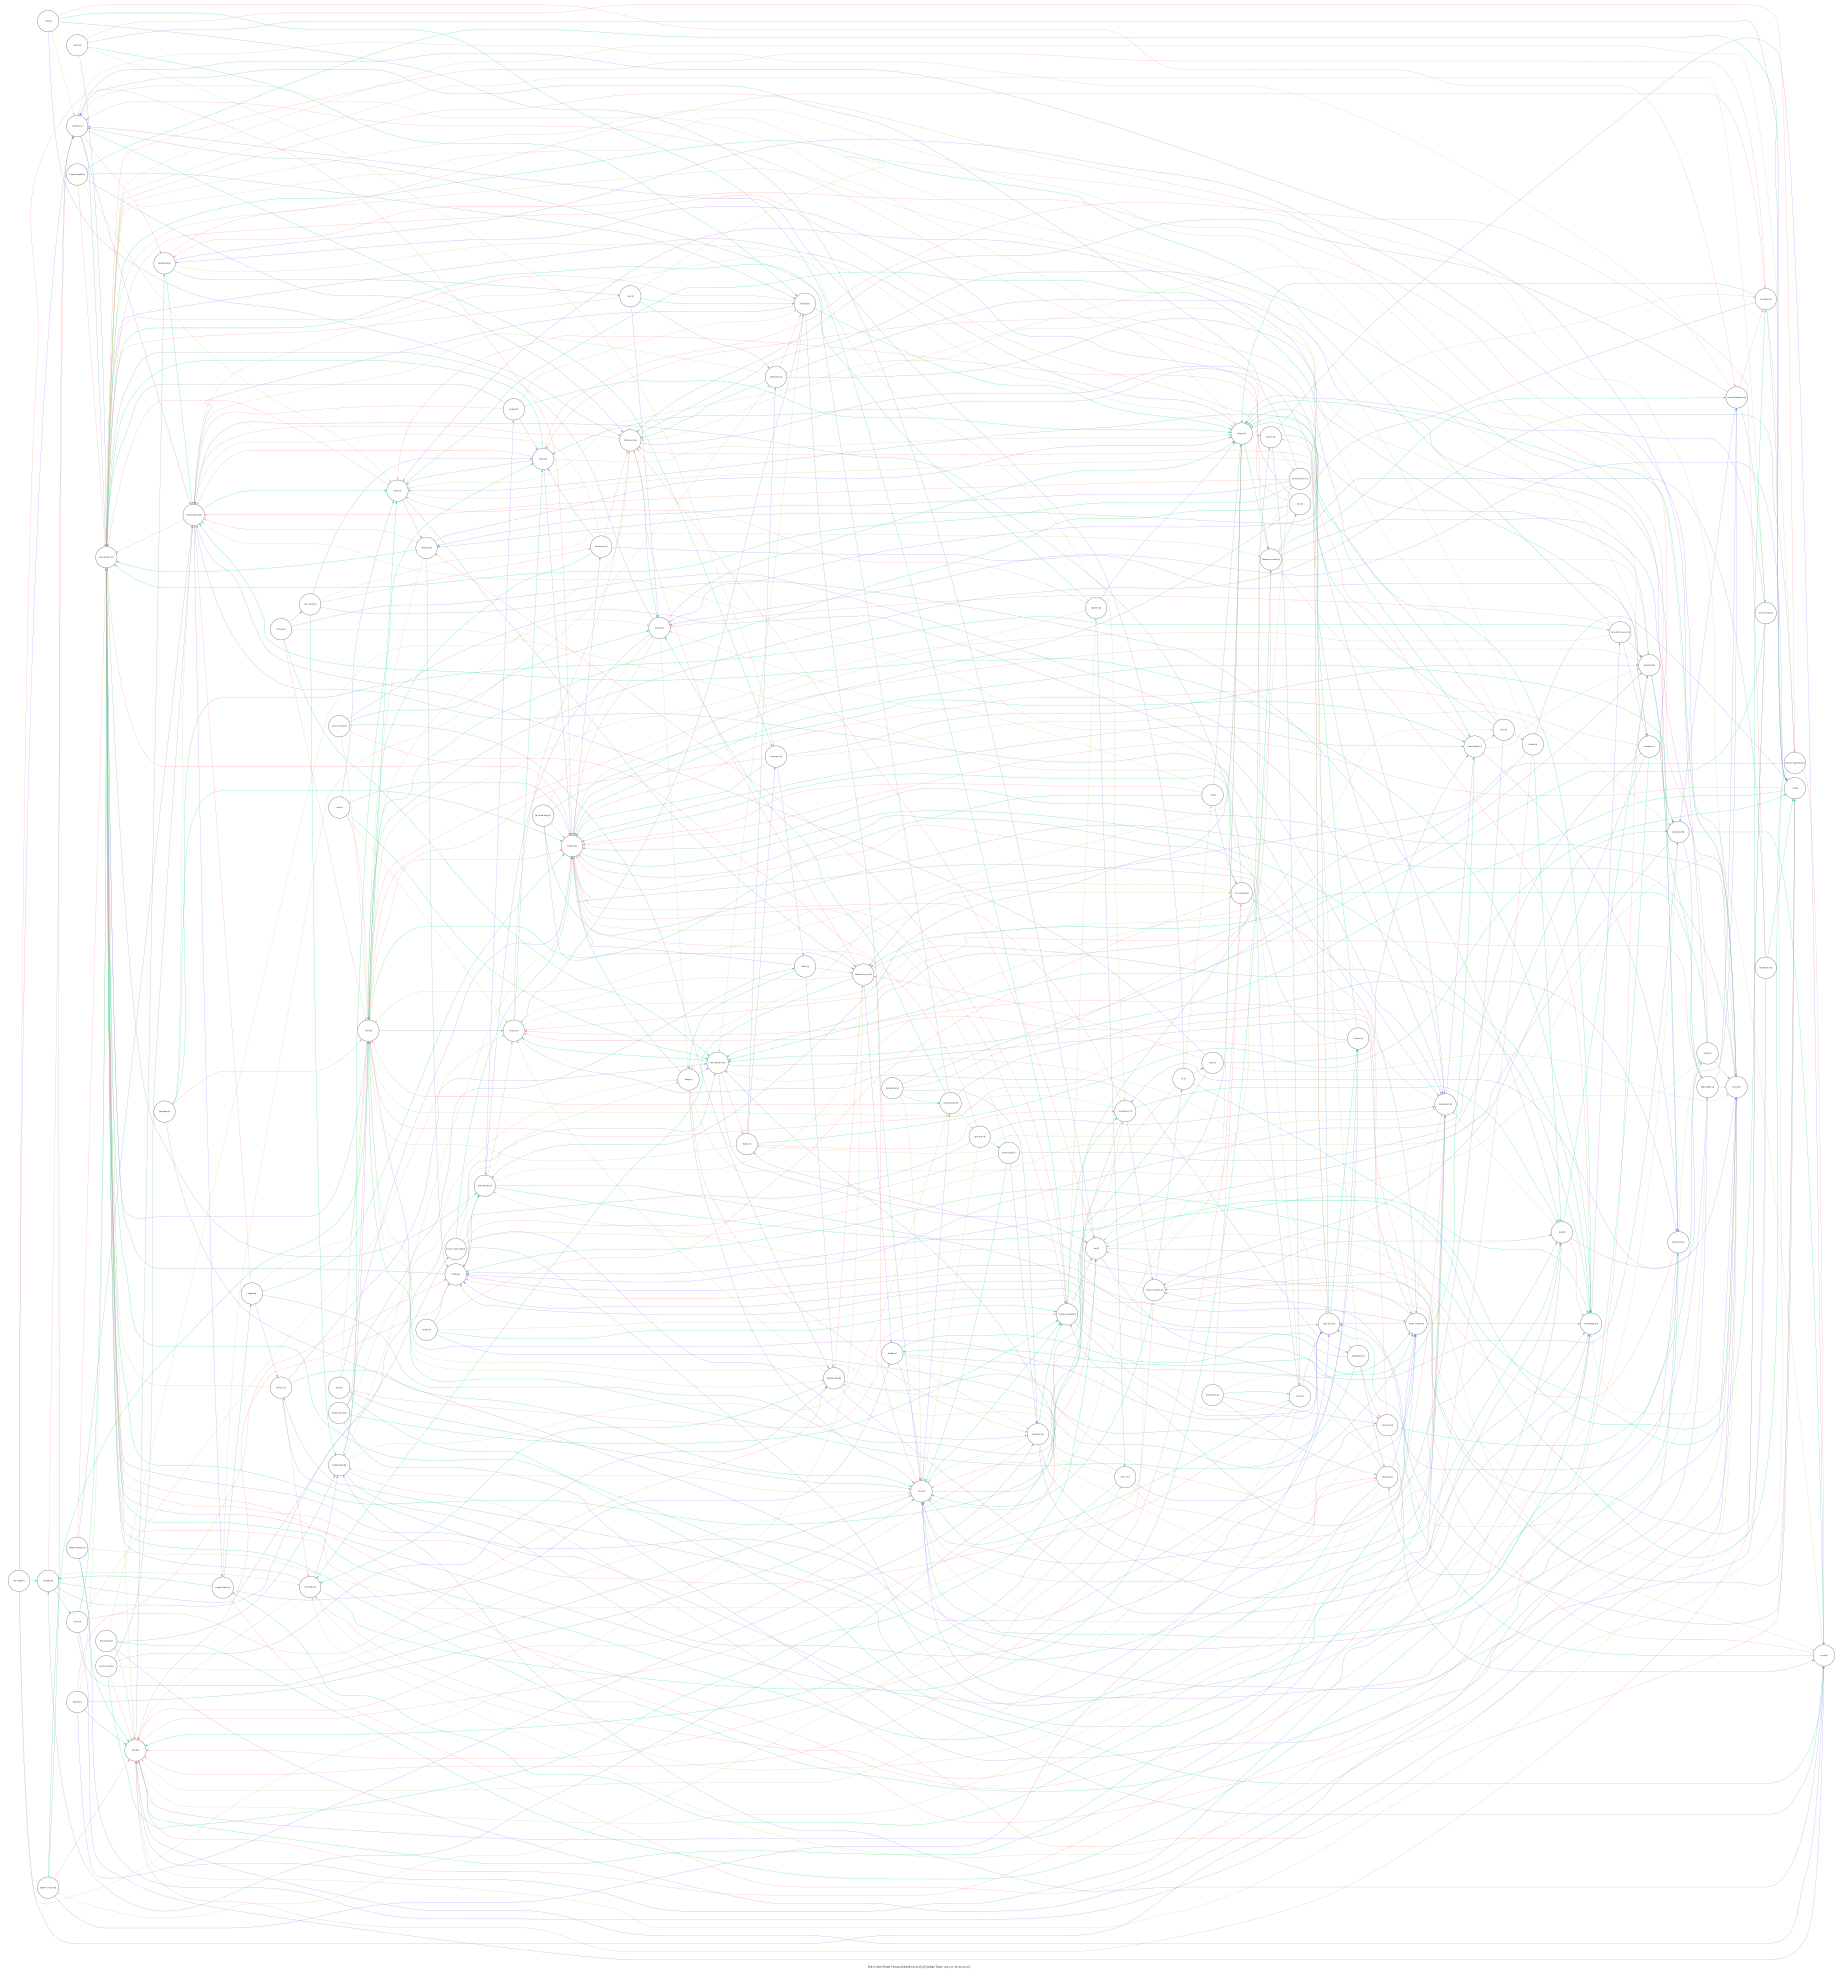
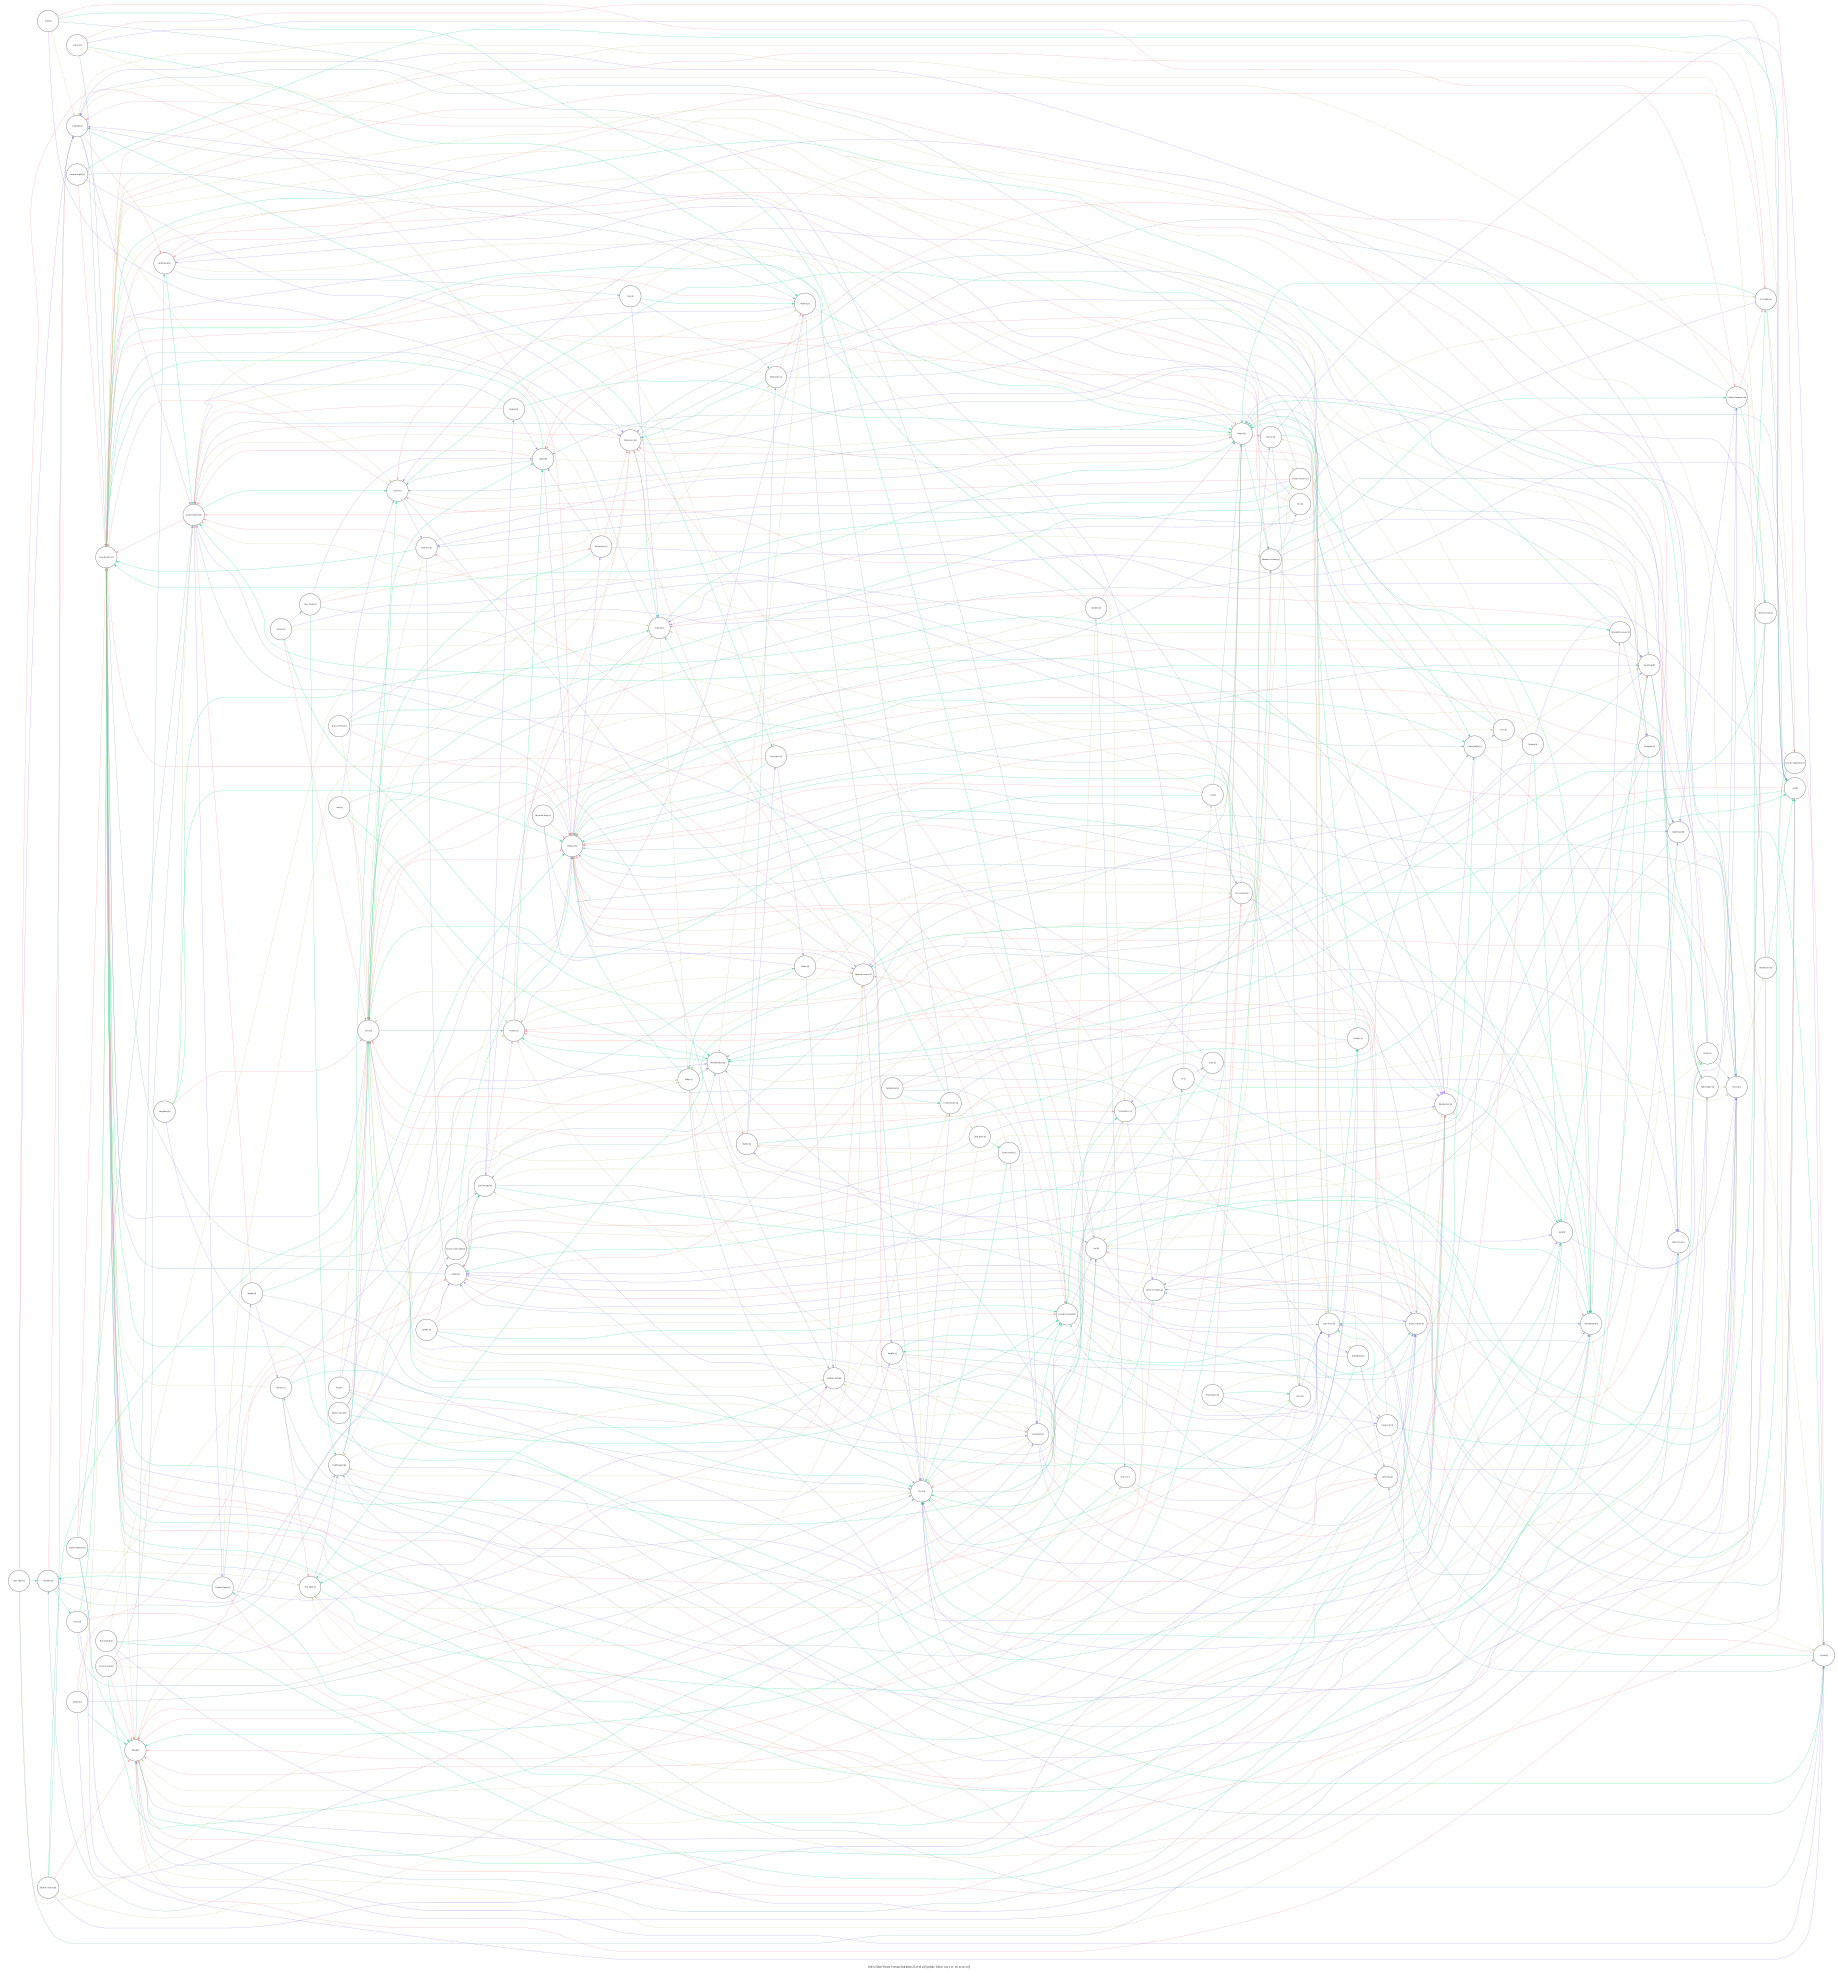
(1349, 282) -> (1751, 1028)
